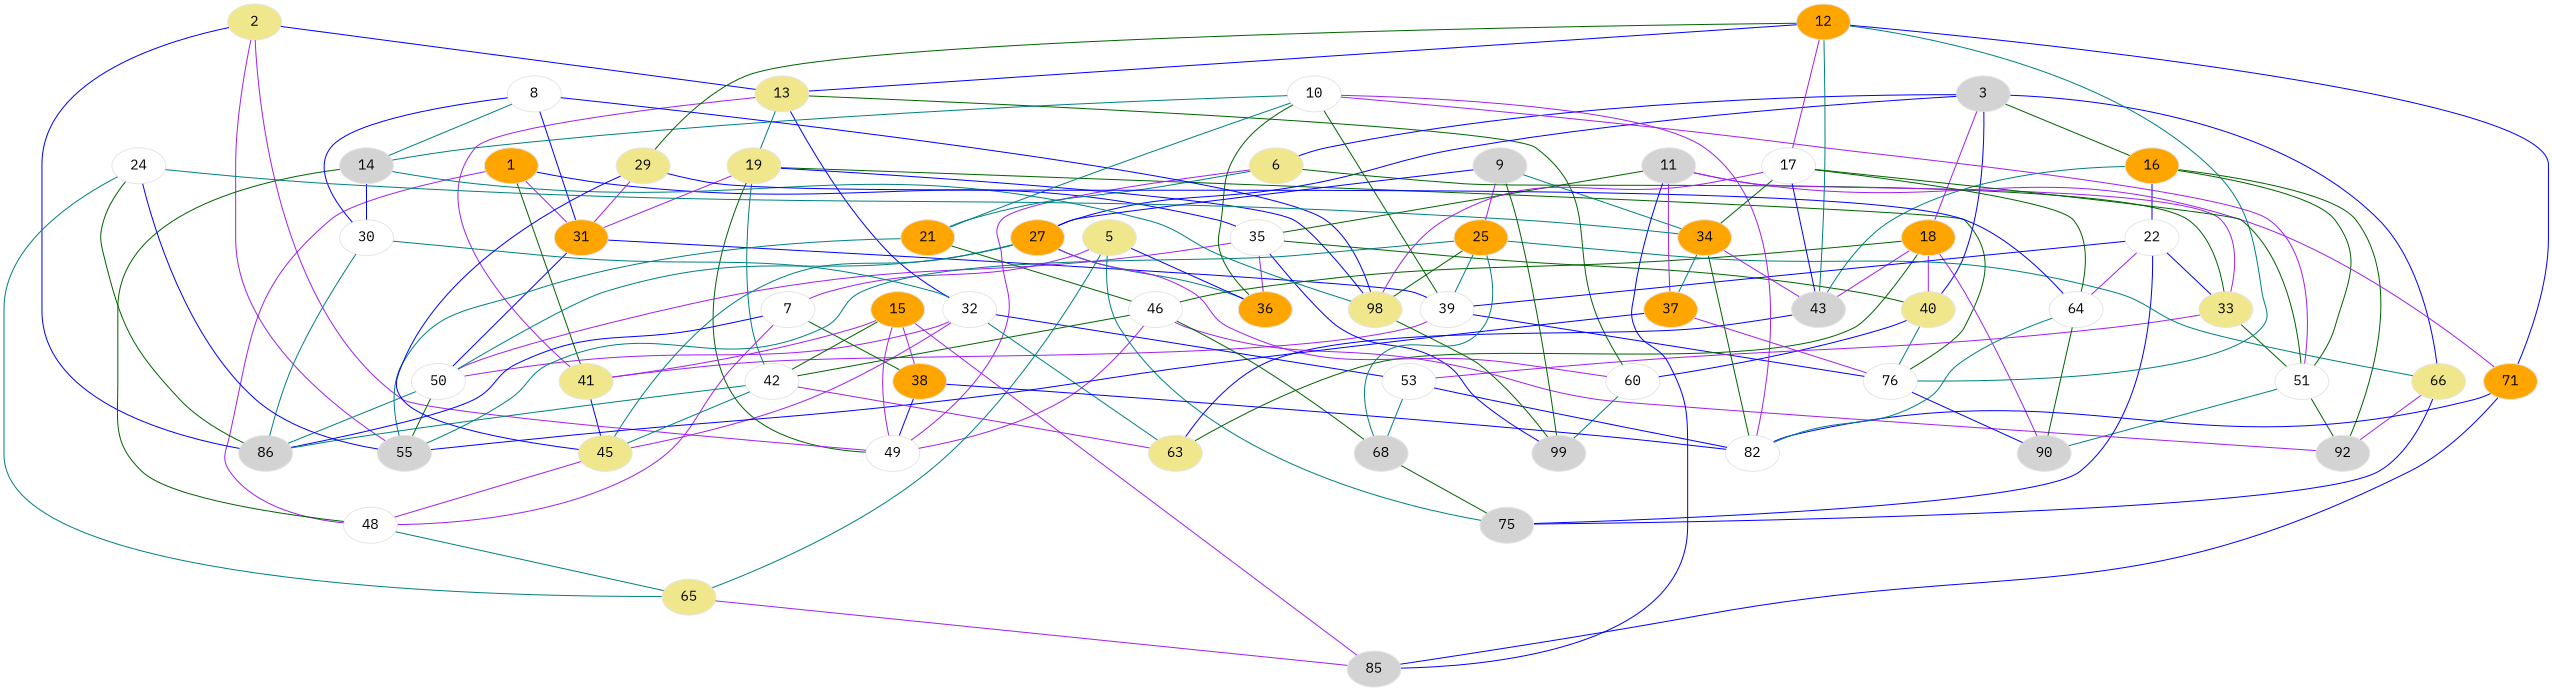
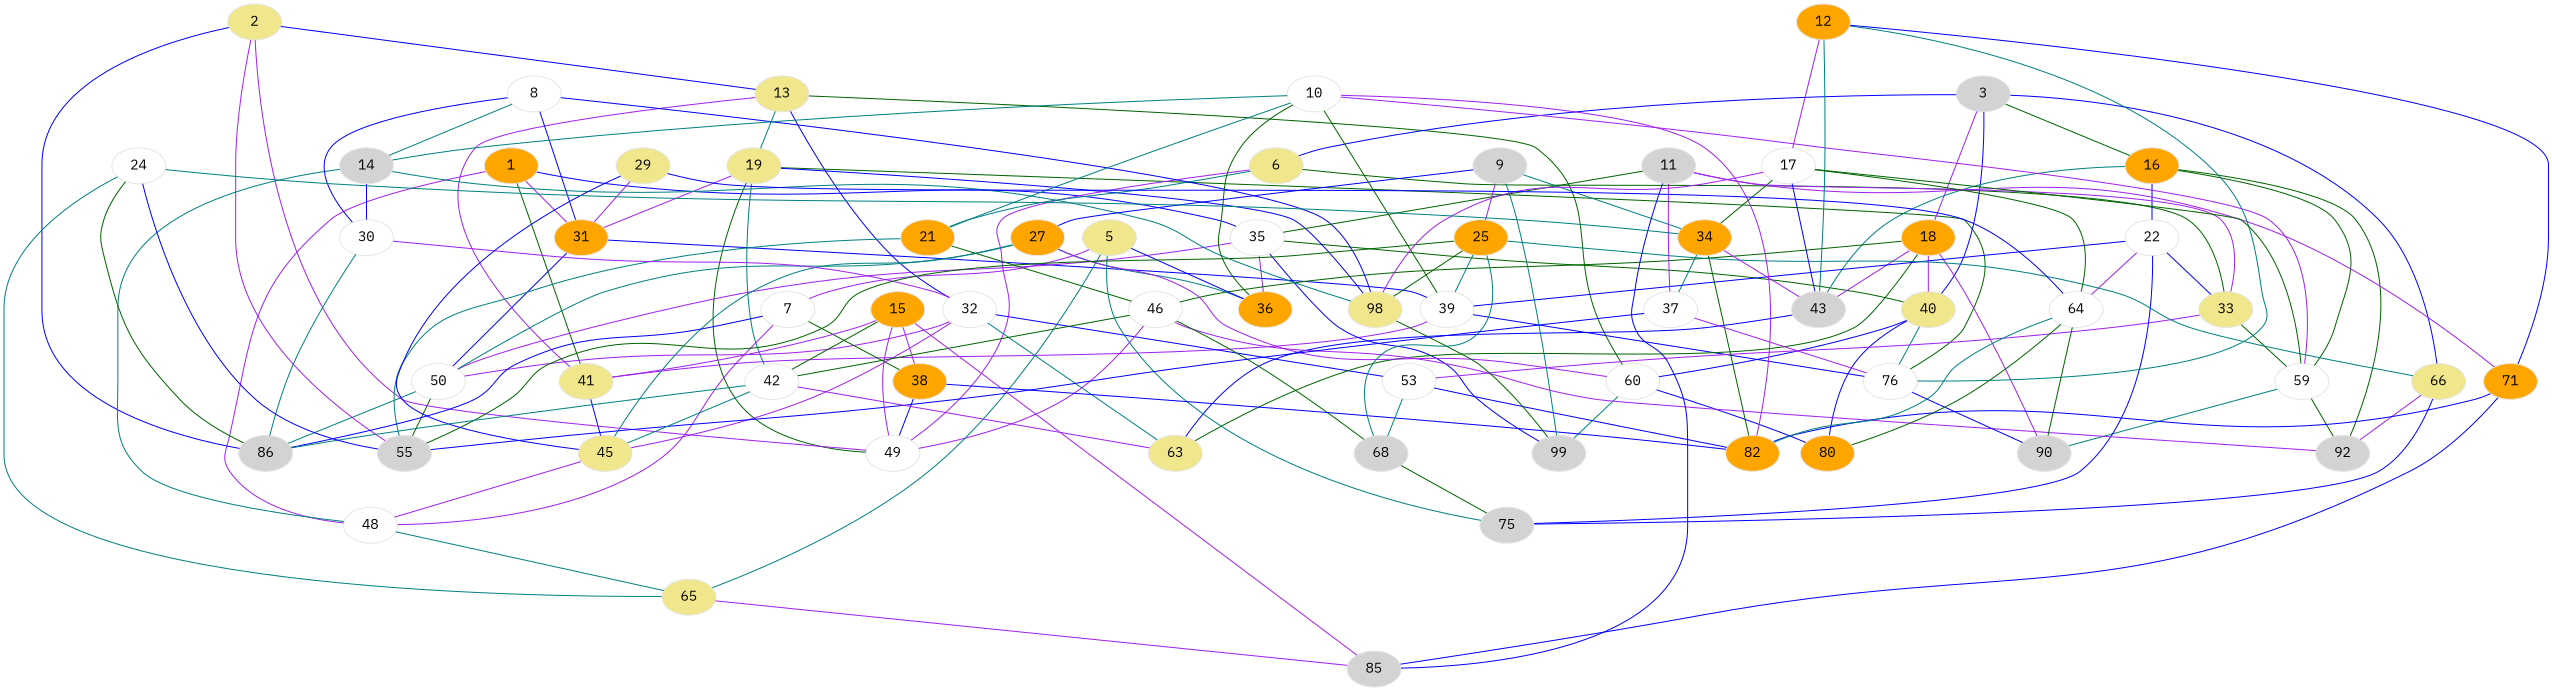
(1211, 37) -> none
(1303, 58) -> none
(1526, 138) -> none
(687, 262) -> (687, 262)
(865, 291) -> (865, 291)
(1536, 309) -> (1536, 309)
(1671, 310) -> (1671, 310)
(118, 357) -> (118, 357)
(2302, 381) -> (2302, 381)
(1753, 453) -> (1753, 453)
none -> (1827, 453)
